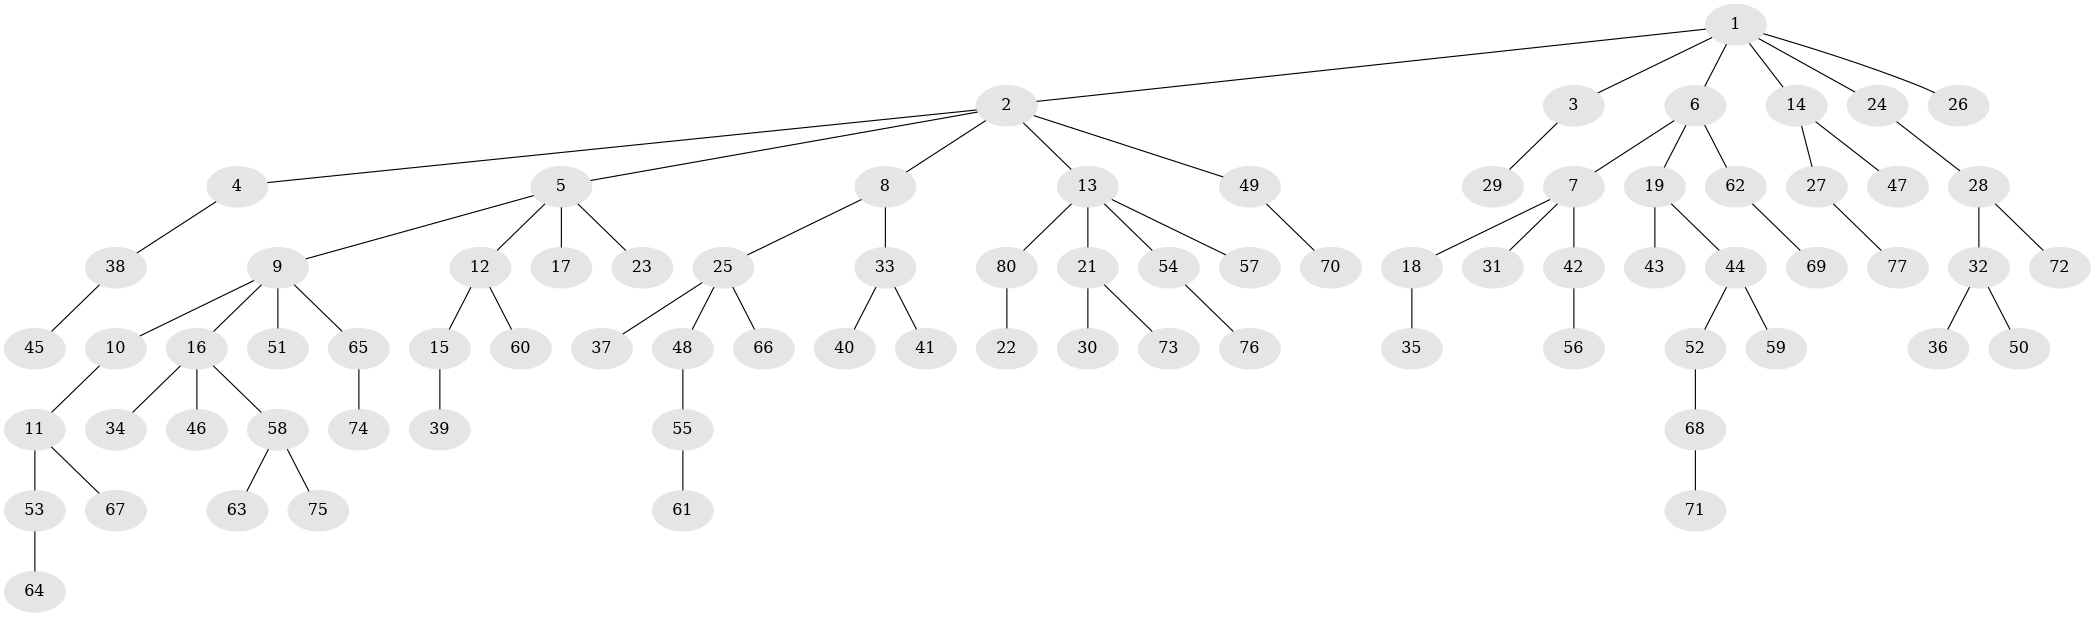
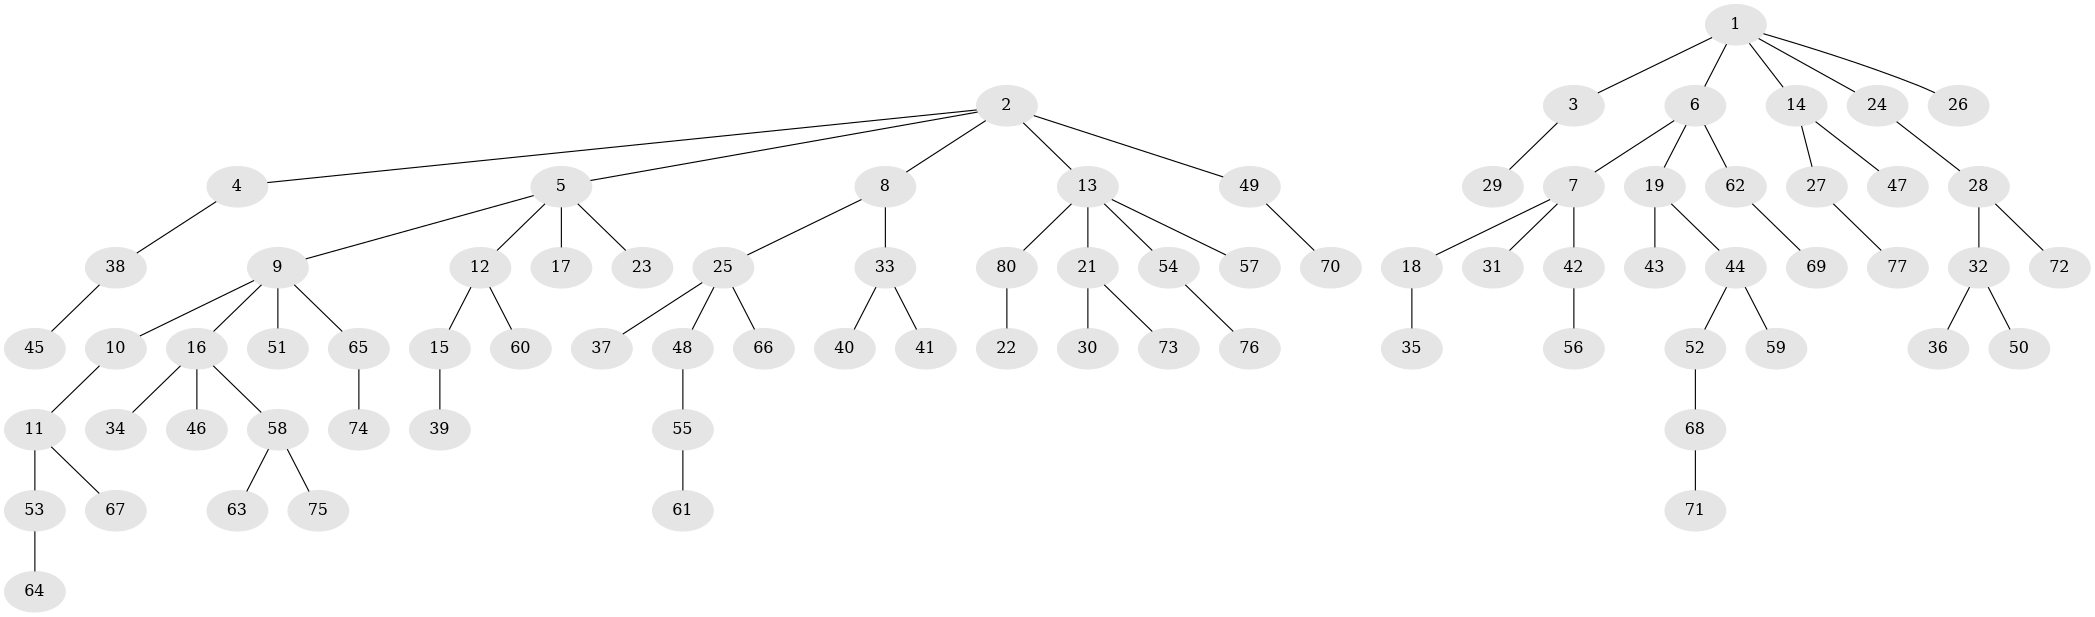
(1371, 65) -> none
